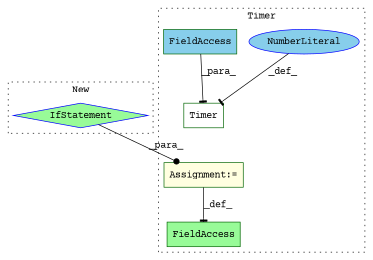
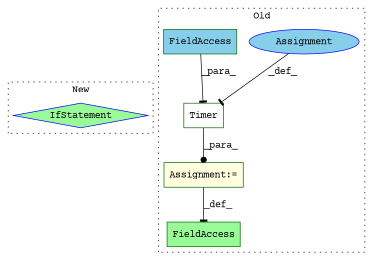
(262, 16) -> (262, 16)
(304, 42) -> (304, 42)
(136, 142) -> (204, 142)
